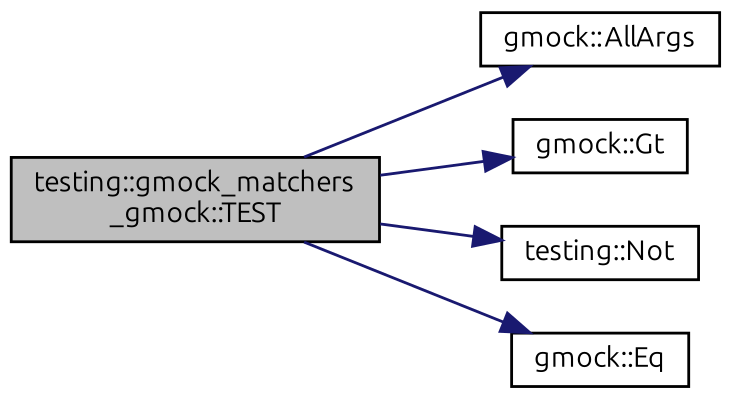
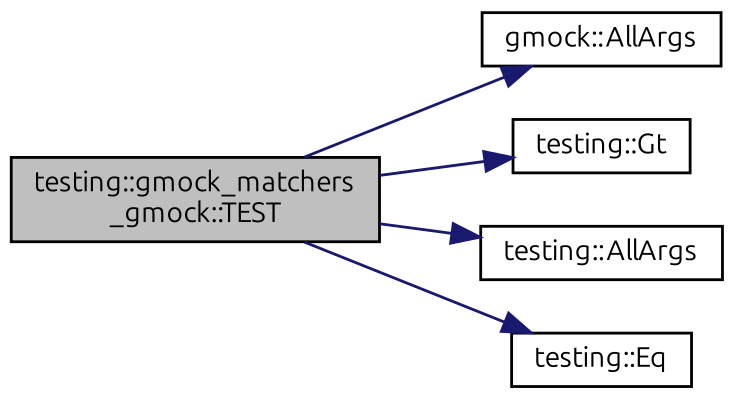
(600, 146) -> (602, 146)
(600, 253) -> (602, 253)
(600, 360) -> (602, 360)
